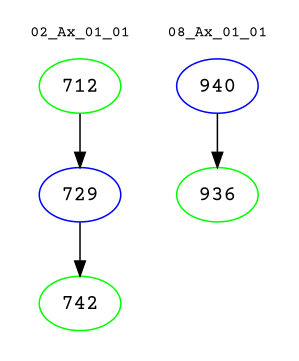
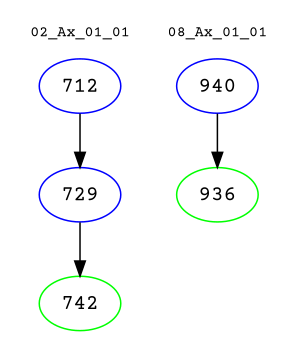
(80, 86) -> (80, 86)
